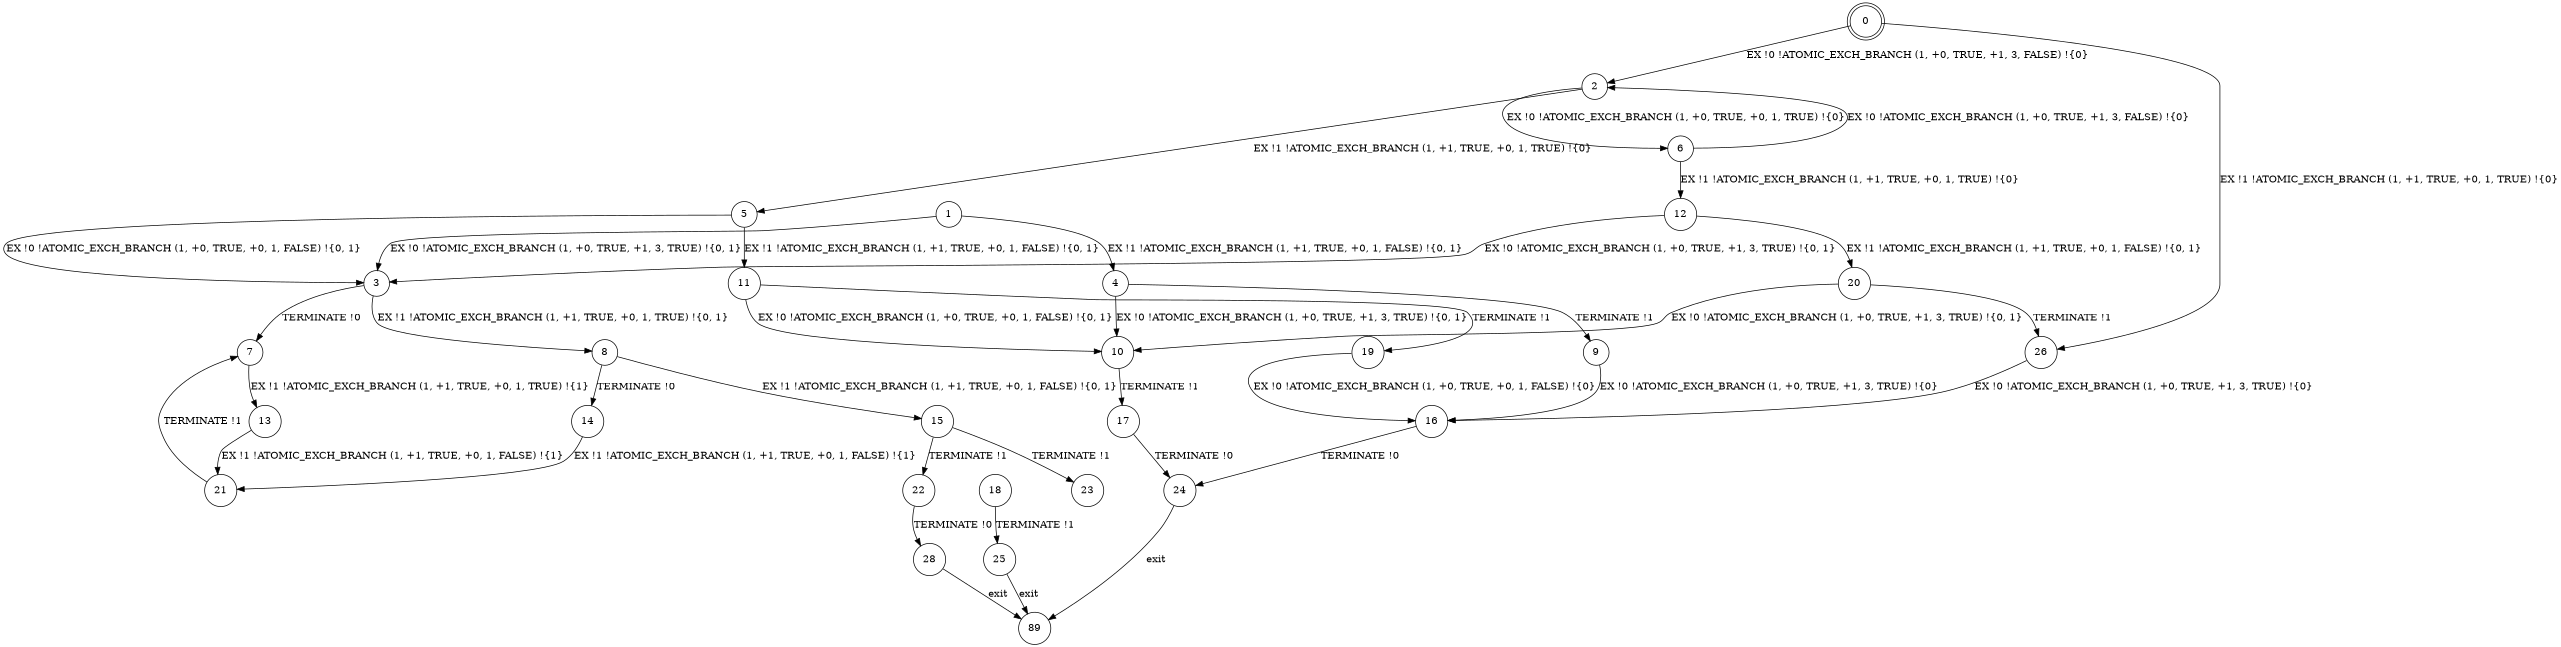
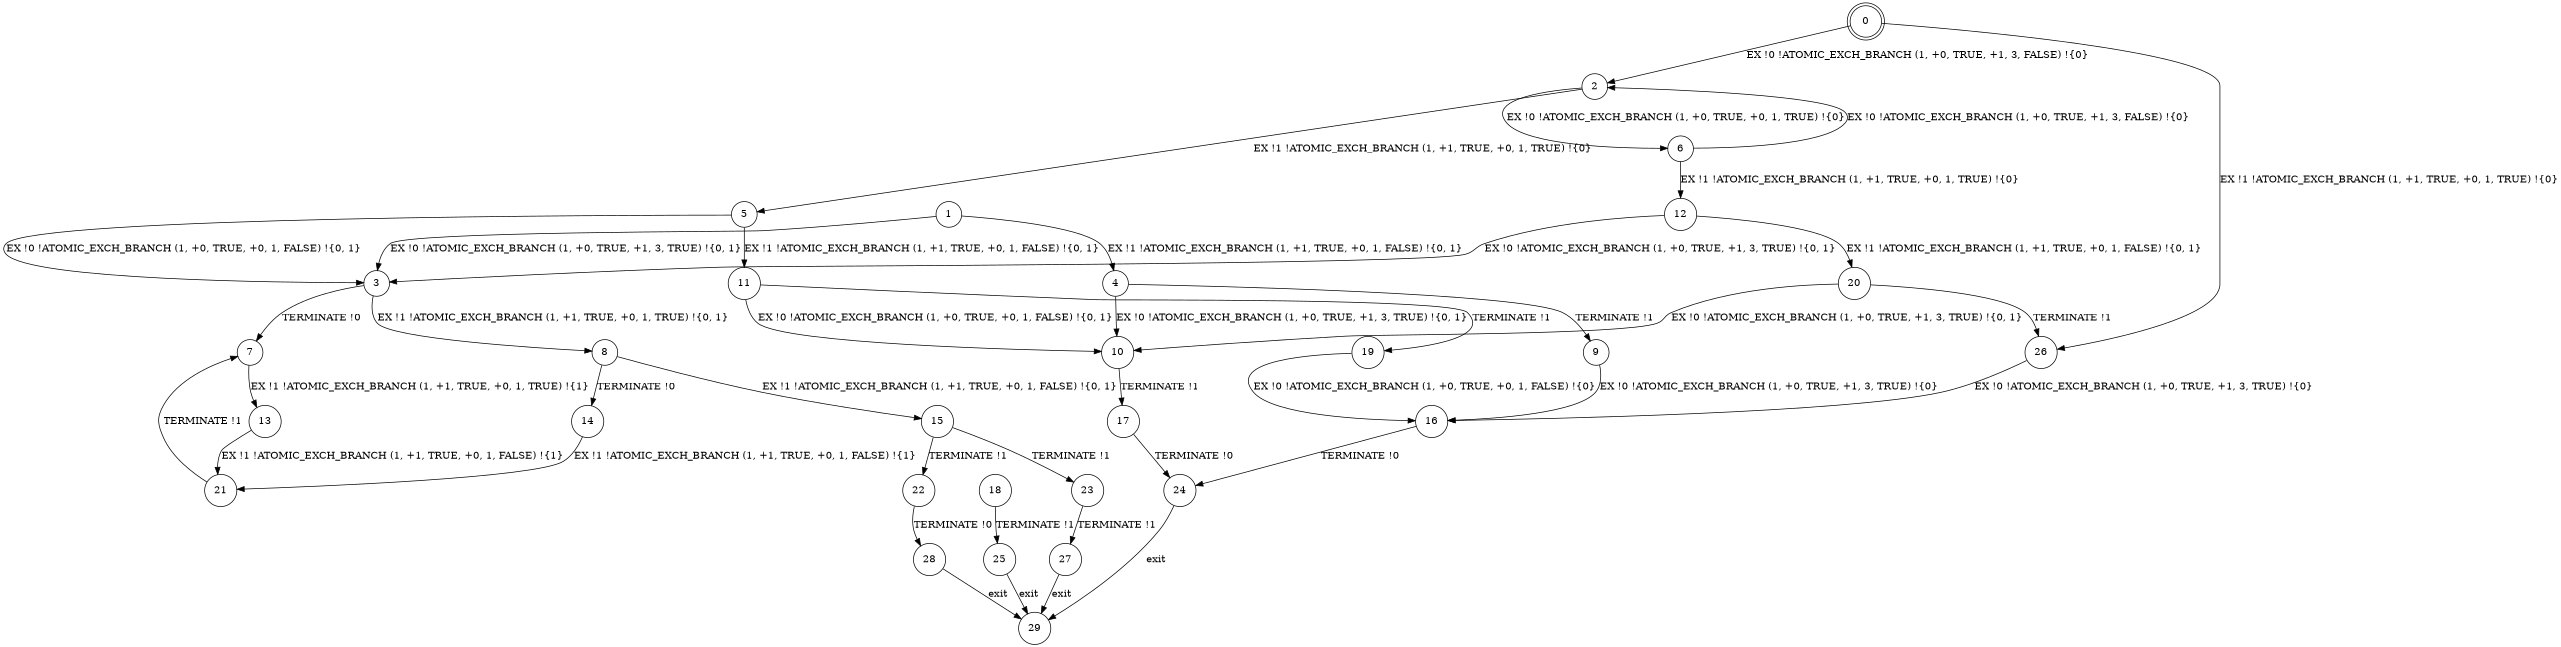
none -> (1065, 560)
(1035, 628) -> (1035, 628)
